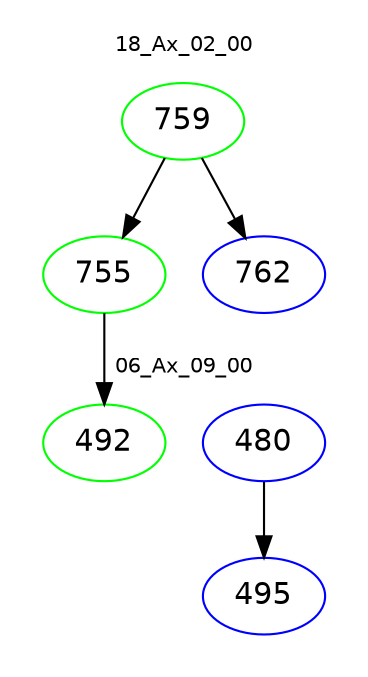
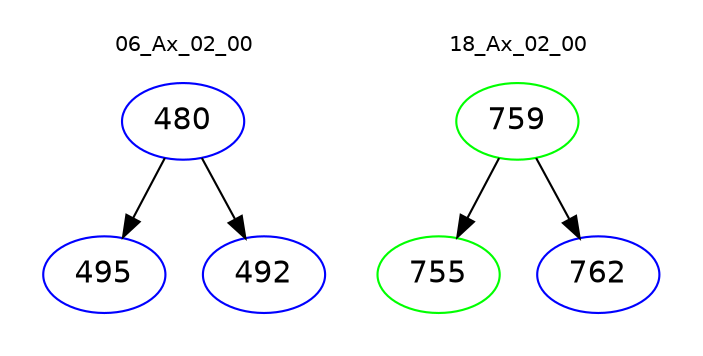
(104, 360) -> (218, 188)
(184, 367) -> (184, 46)
(104, 443) -> (264, 275)
